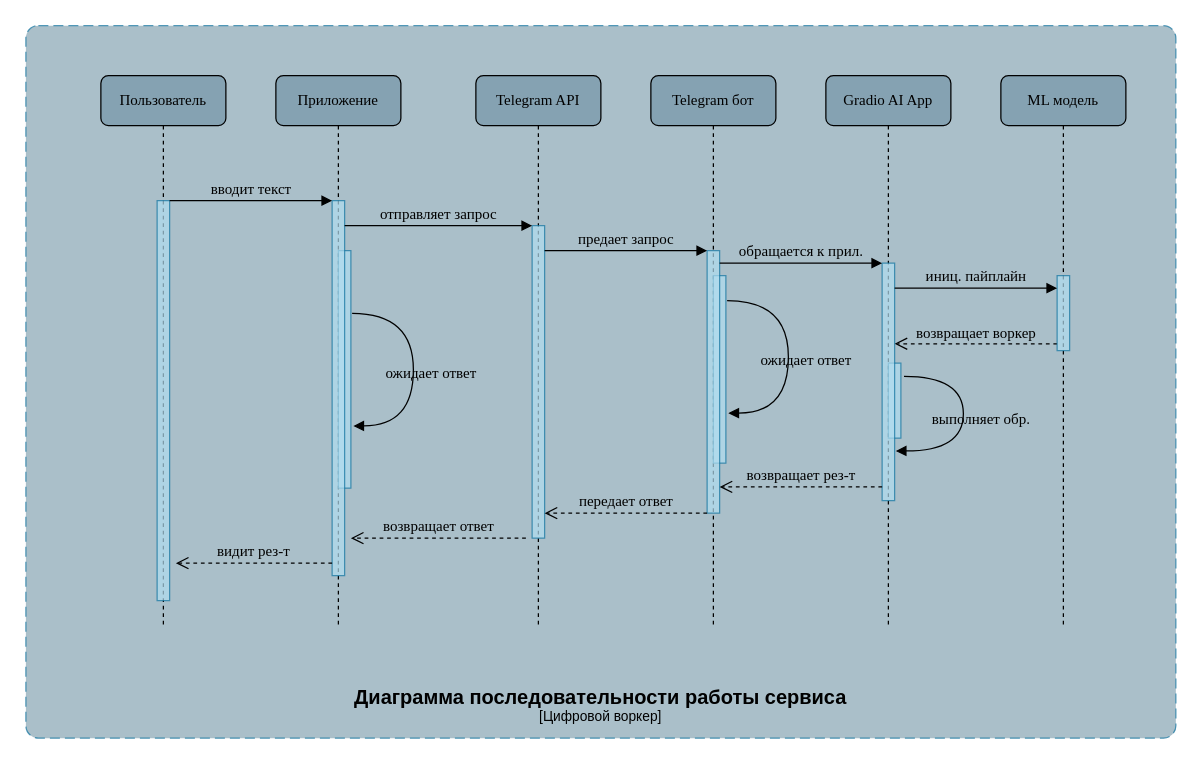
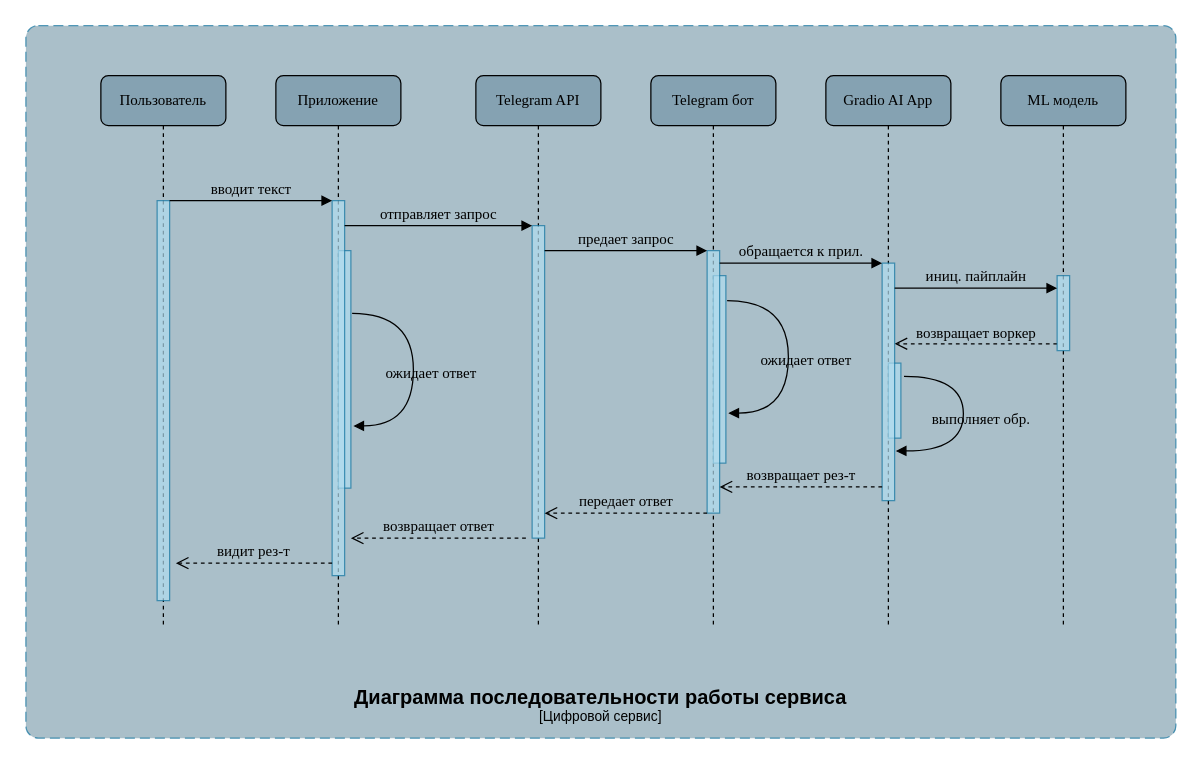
(601, 708) -> (601, 708)
